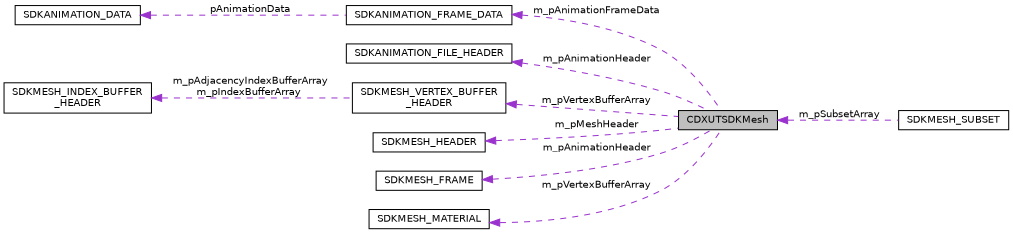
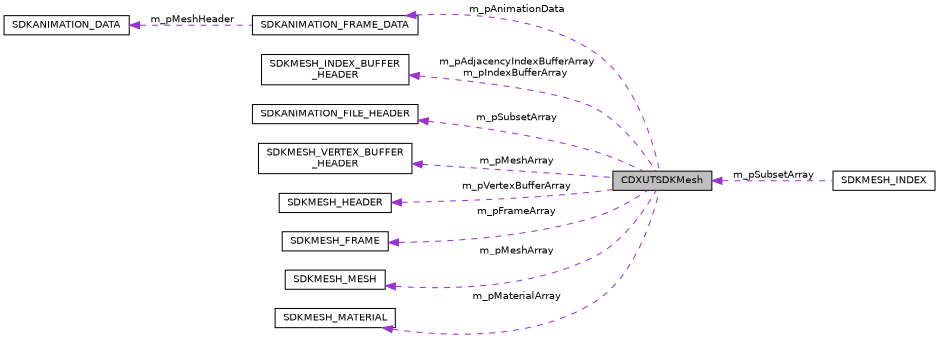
(249, 10) -> (191, 20)
(595, 11) -> (515, 10)
(595, 59) -> (515, 118)
(257, 98) -> (552, 94)
(595, 100) -> (515, 161)
(954, 120) -> (884, 181)
(595, 125) -> (515, 186)
(595, 148) -> (515, 212)
(595, 185) -> (515, 296)
none -> (335, 280)
